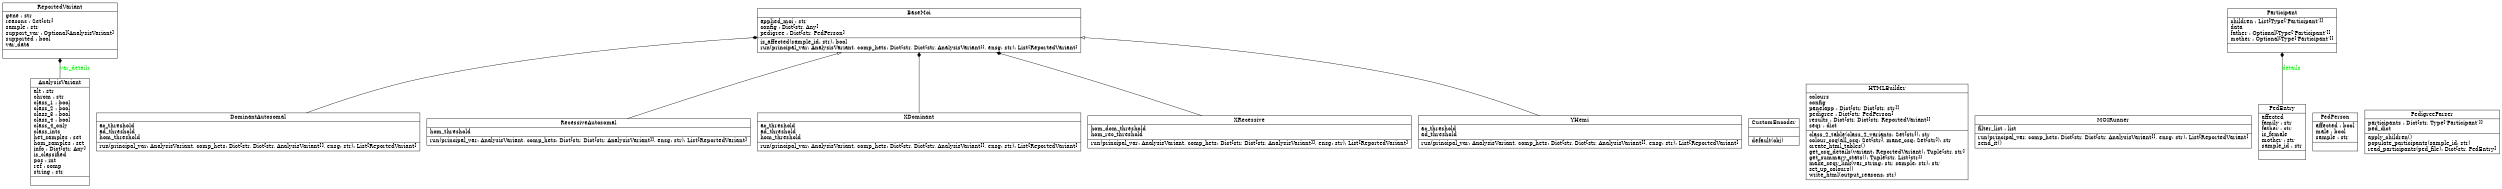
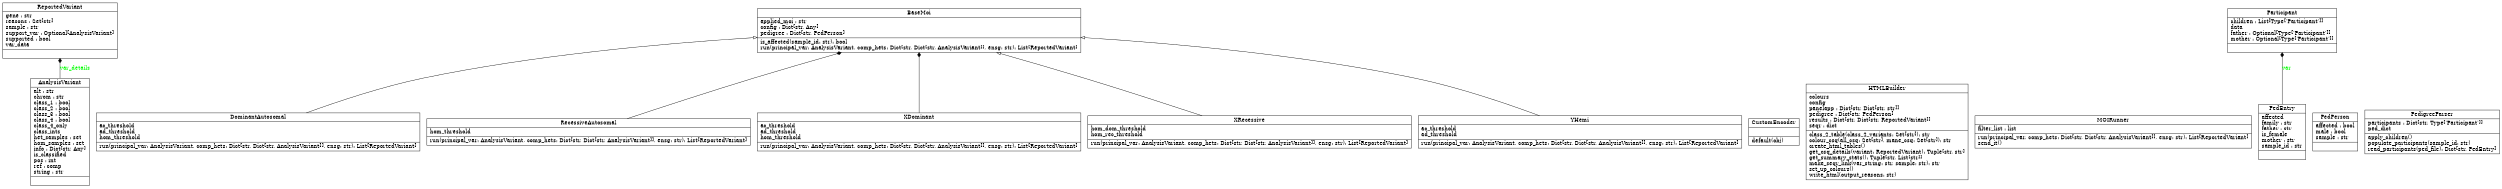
(527, 60) -> (527, 60)
(2292, 68) -> (2287, 68)
(1102, 84) -> (1102, 83)
(732, 85) -> (732, 85)
